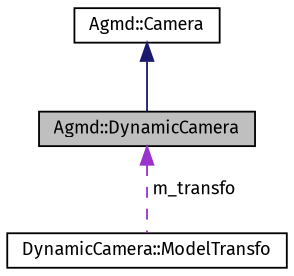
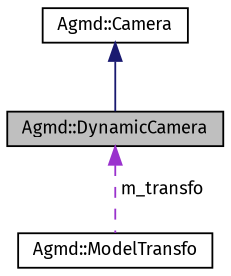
(147, 251) -> (115, 251)
